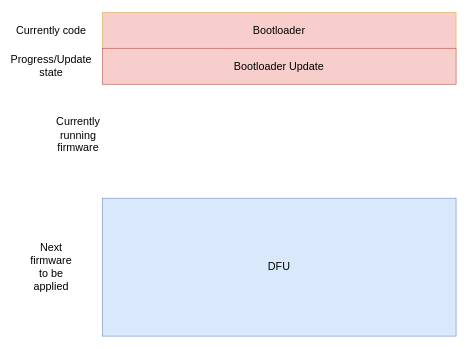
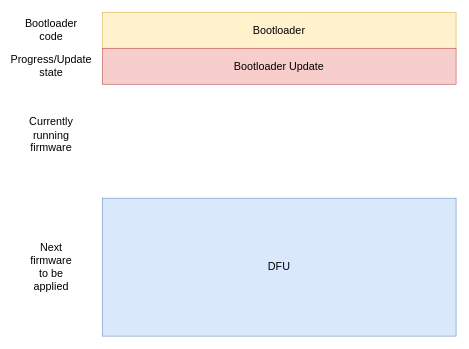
(51, 30) -> (51, 30)
(279, 30) -> (279, 30)
(78, 135) -> (51, 135)
